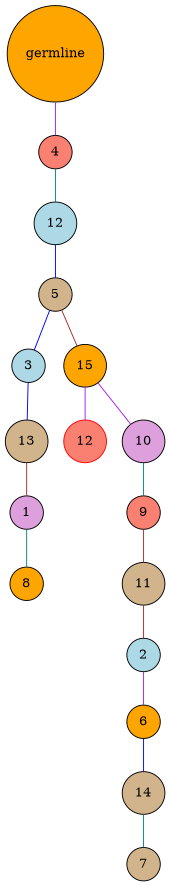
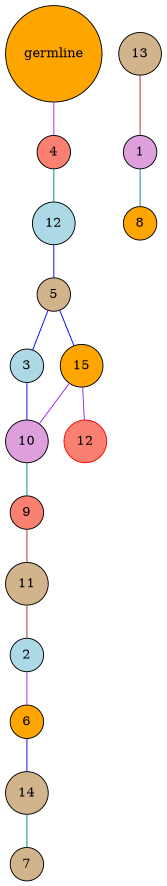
(69, 328) -> (67, 328)
(28, 401) -> (27, 401)
